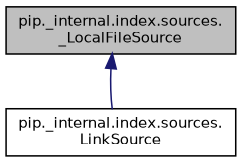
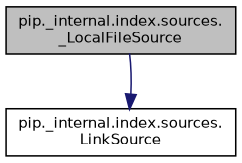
(111, 89) -> (131, 74)
